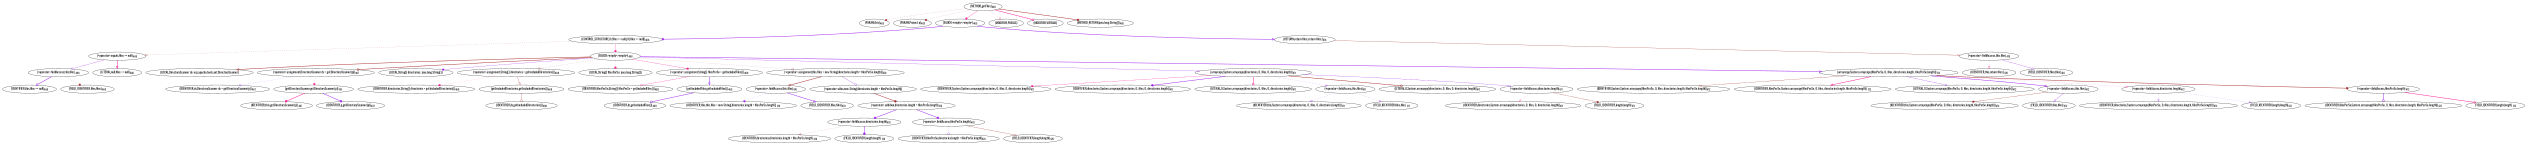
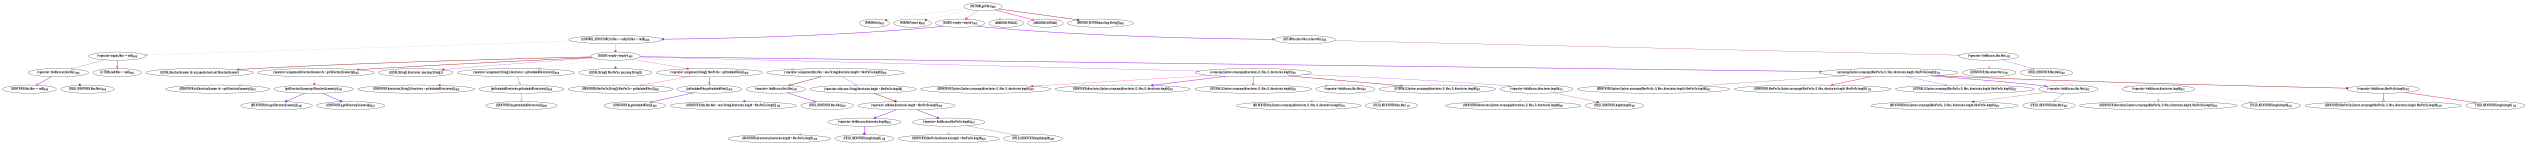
(296, 97) -> (296, 97)
